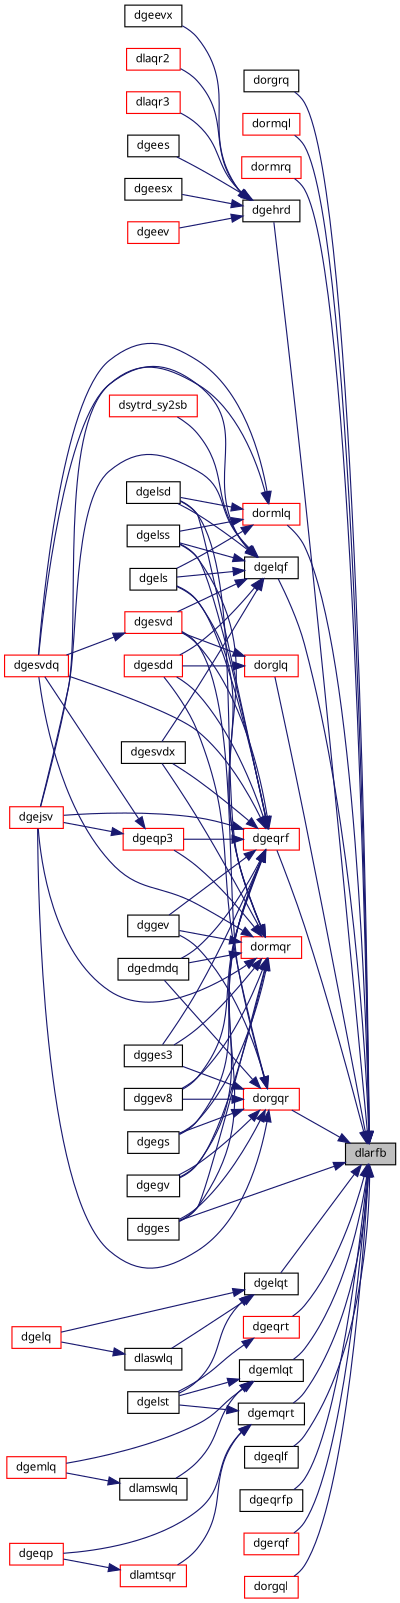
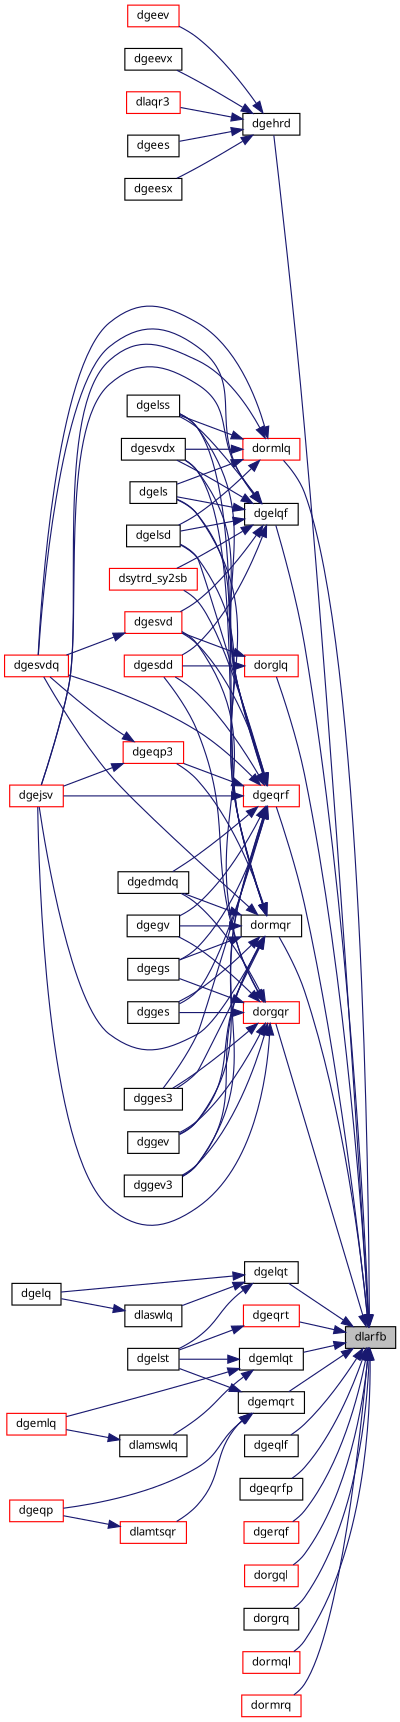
(153, 59) -> none
none -> (199, 449)
none -> (233, 677)
(271, 948) -> (271, 926)
(153, 1099) -> (153, 1186)
(257, 1193) -> (330, 1084)
(36, 1338) -> (36, 1294)
